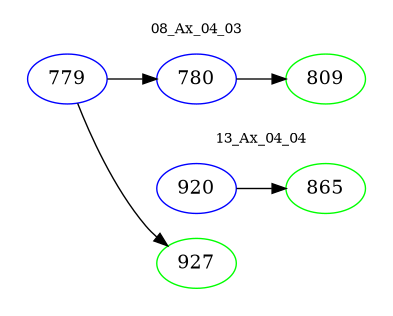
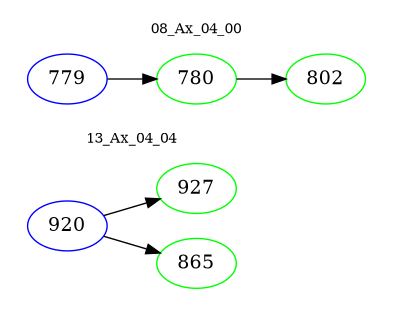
(197, 30) -> (197, 30)
(197, 79) -> (197, 79)
(326, 79) -> (326, 79)
(111, 174) -> (125, 209)
